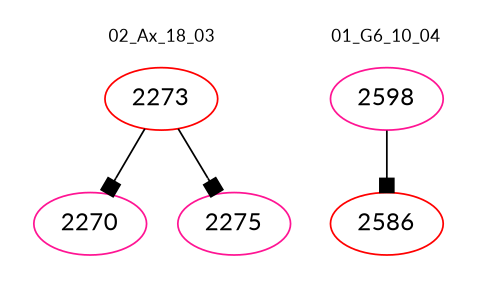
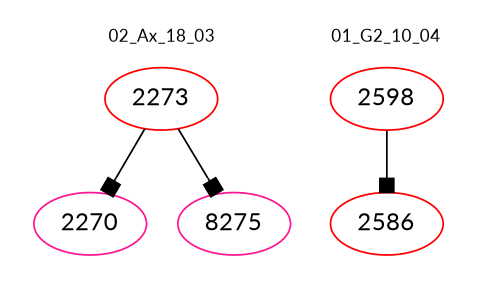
(387, 37) -> (387, 37)
(387, 99) -> (387, 99)
(234, 224) -> (234, 224)
